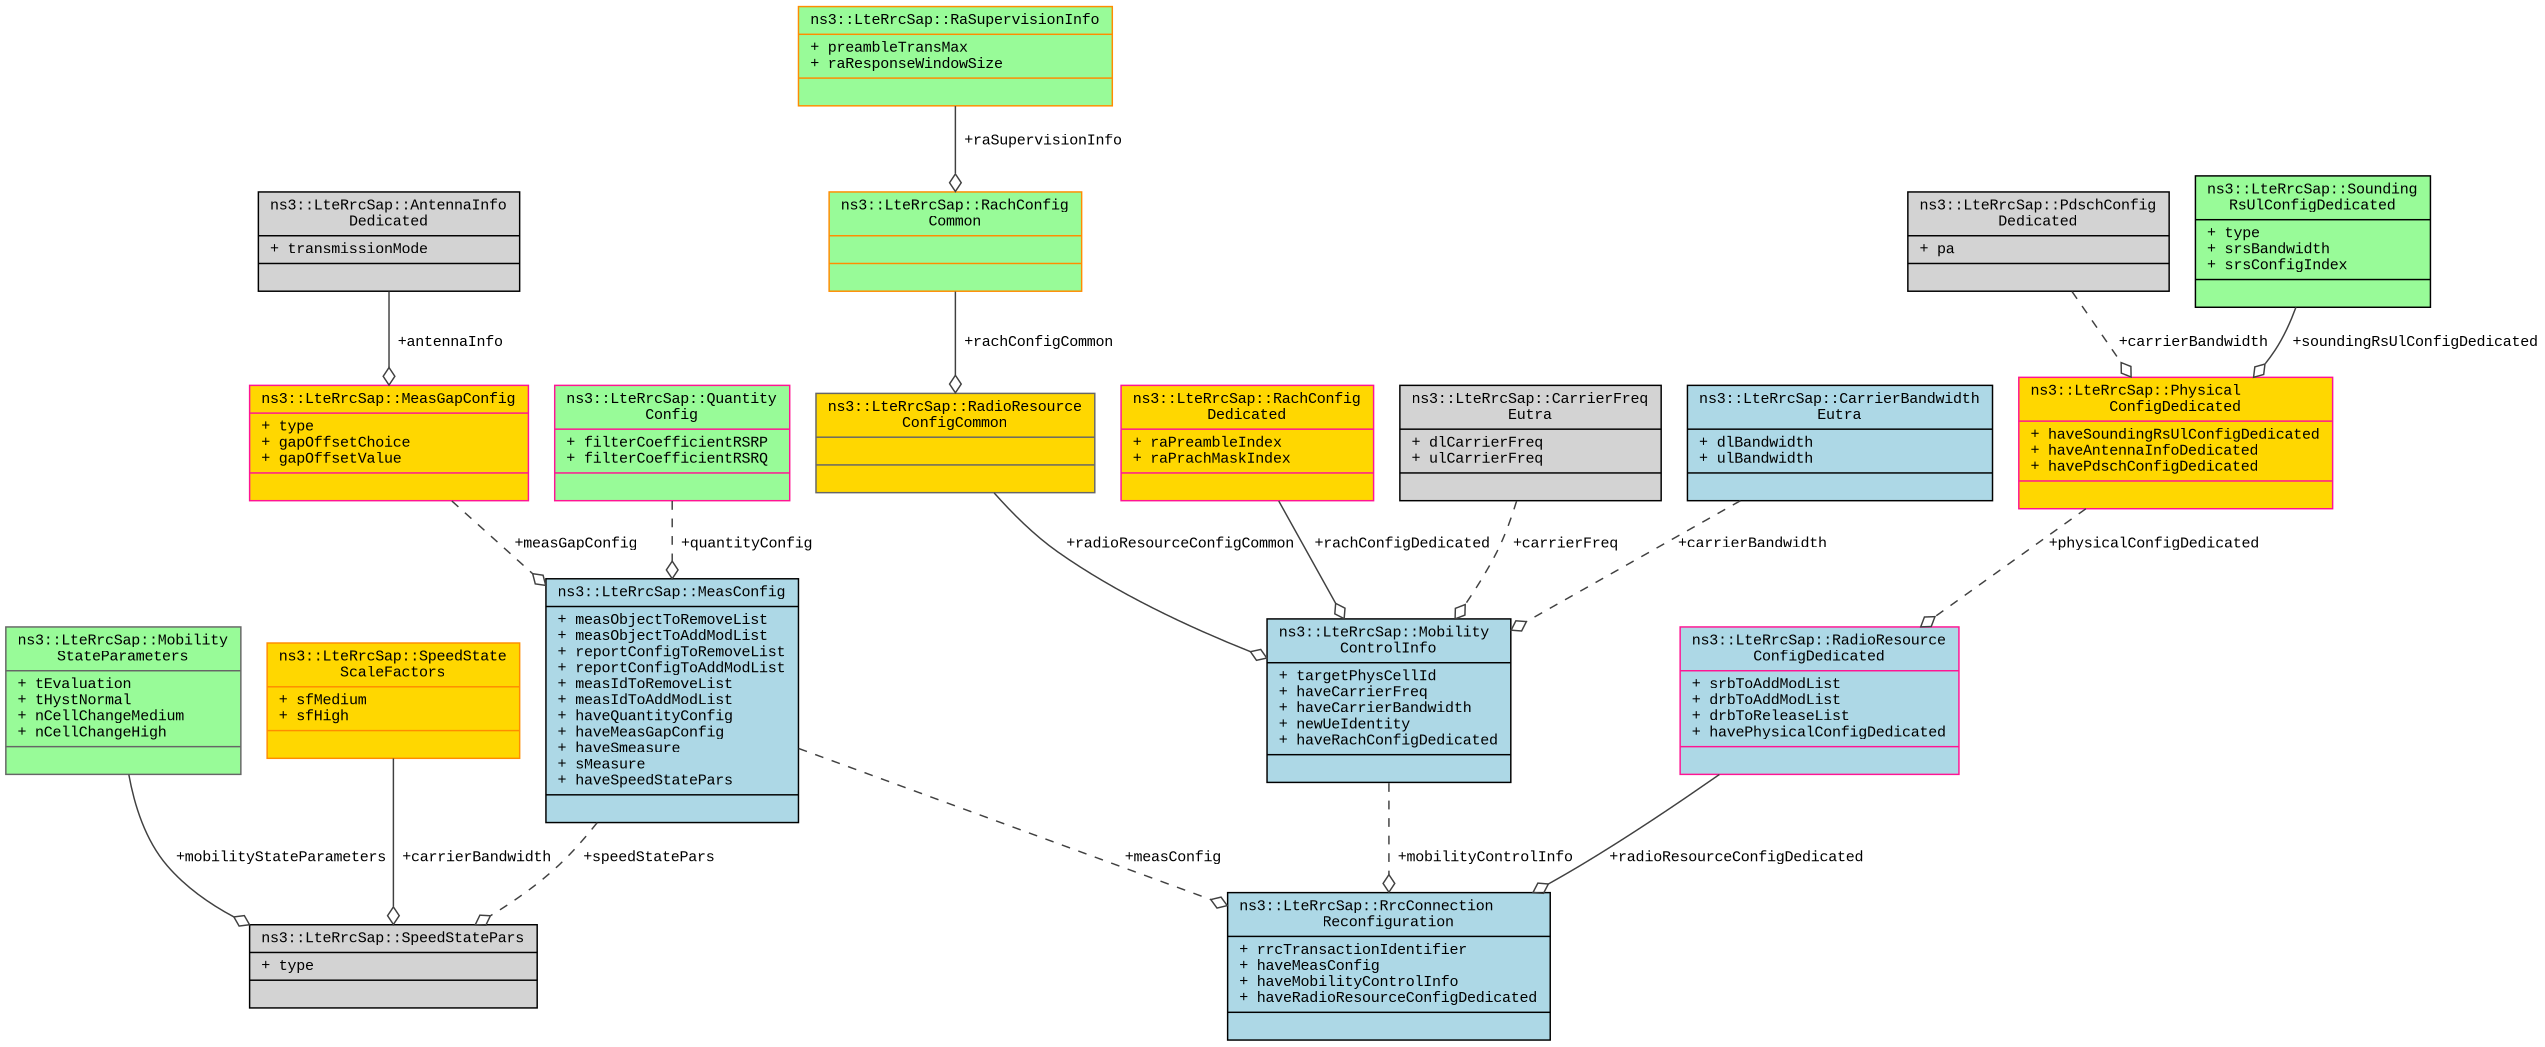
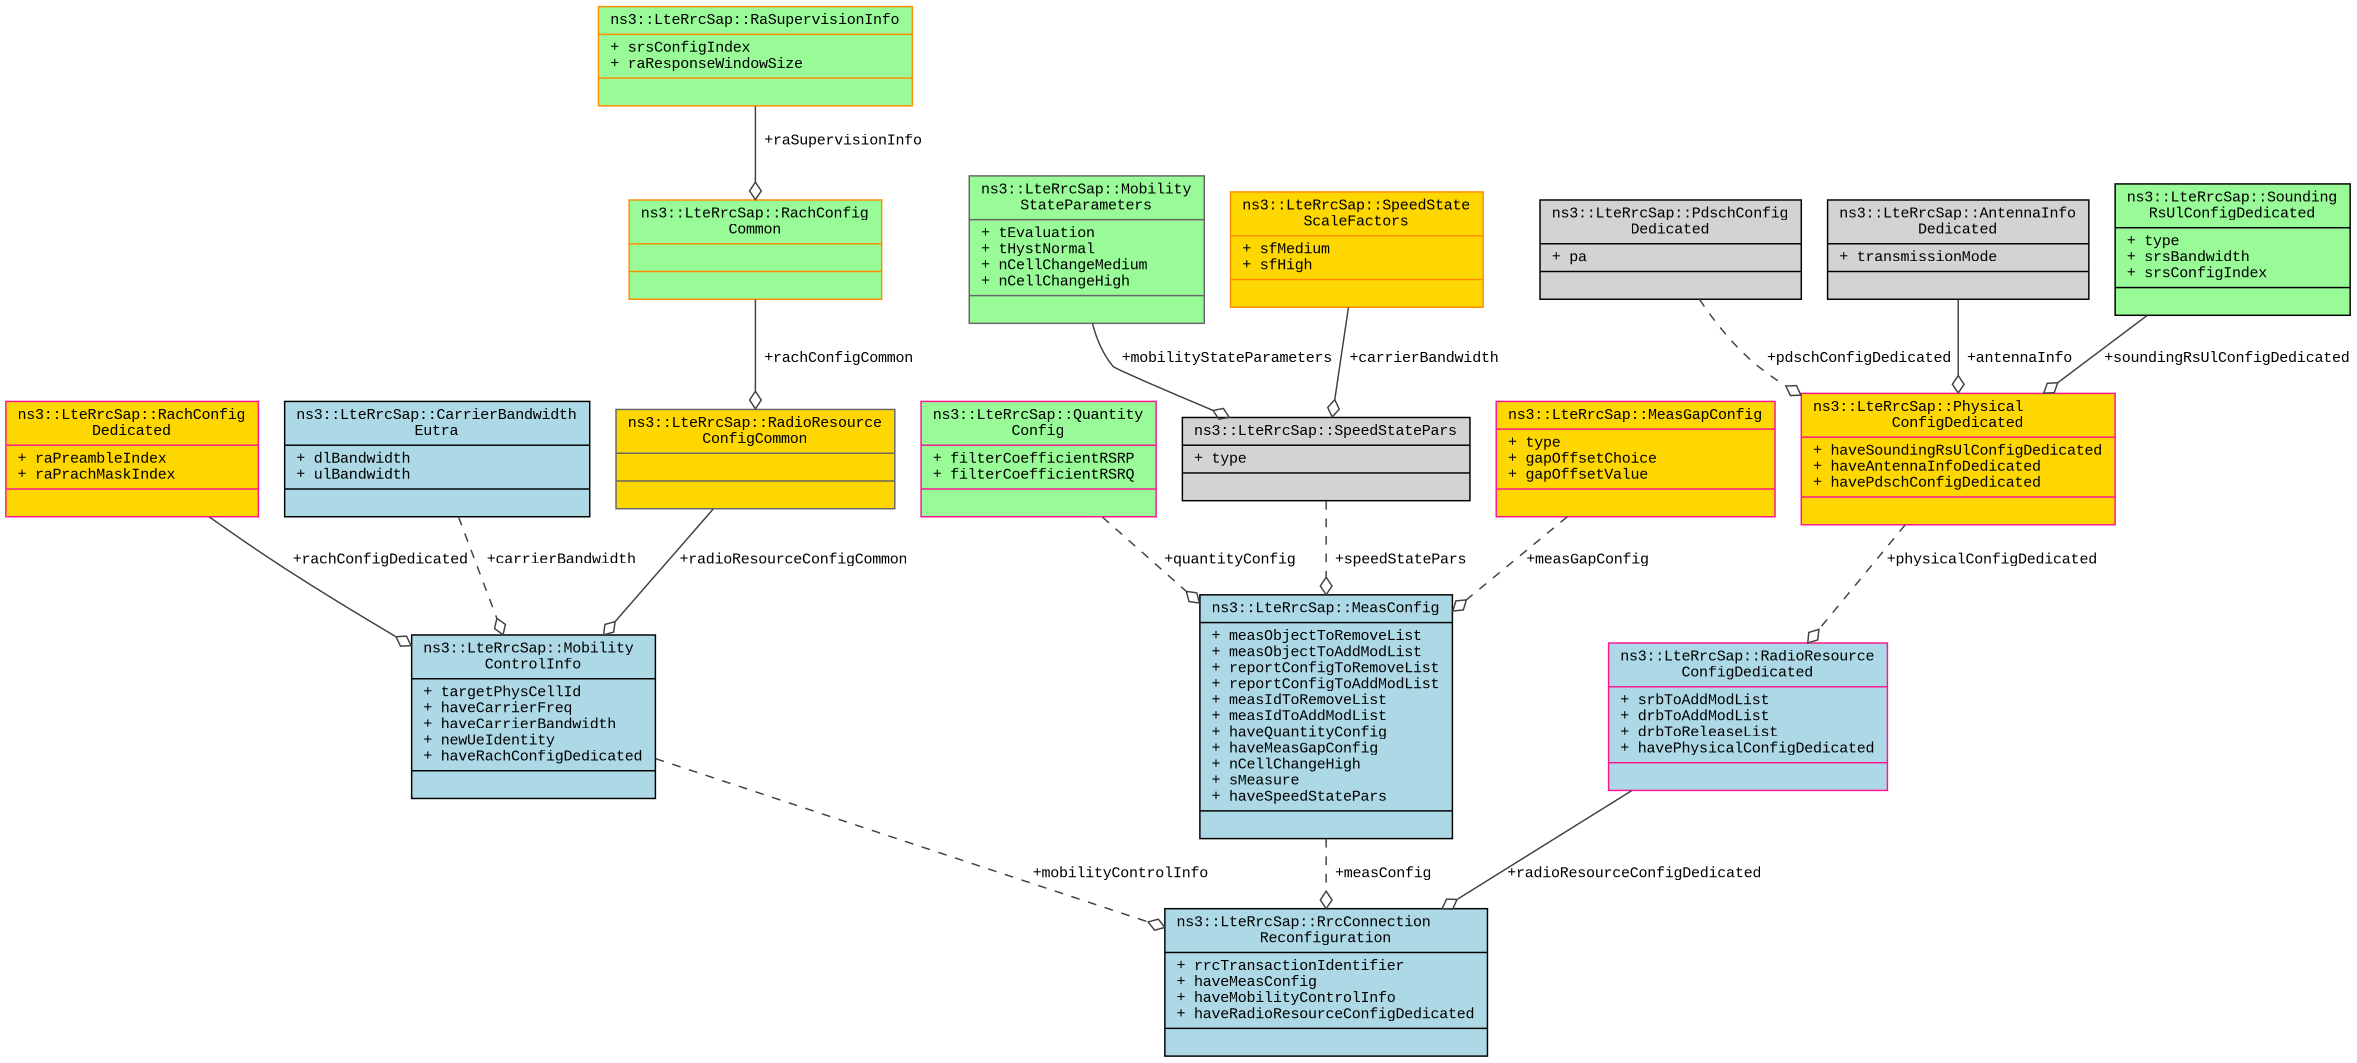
(890, 47) -> (681, 47)
(389, 330) -> (1958, 337)
(2190, 342) -> (1855, 358)
(1531, 443) -> none
(620, 748) -> (1287, 764)
(549, 874) -> (1326, 539)
